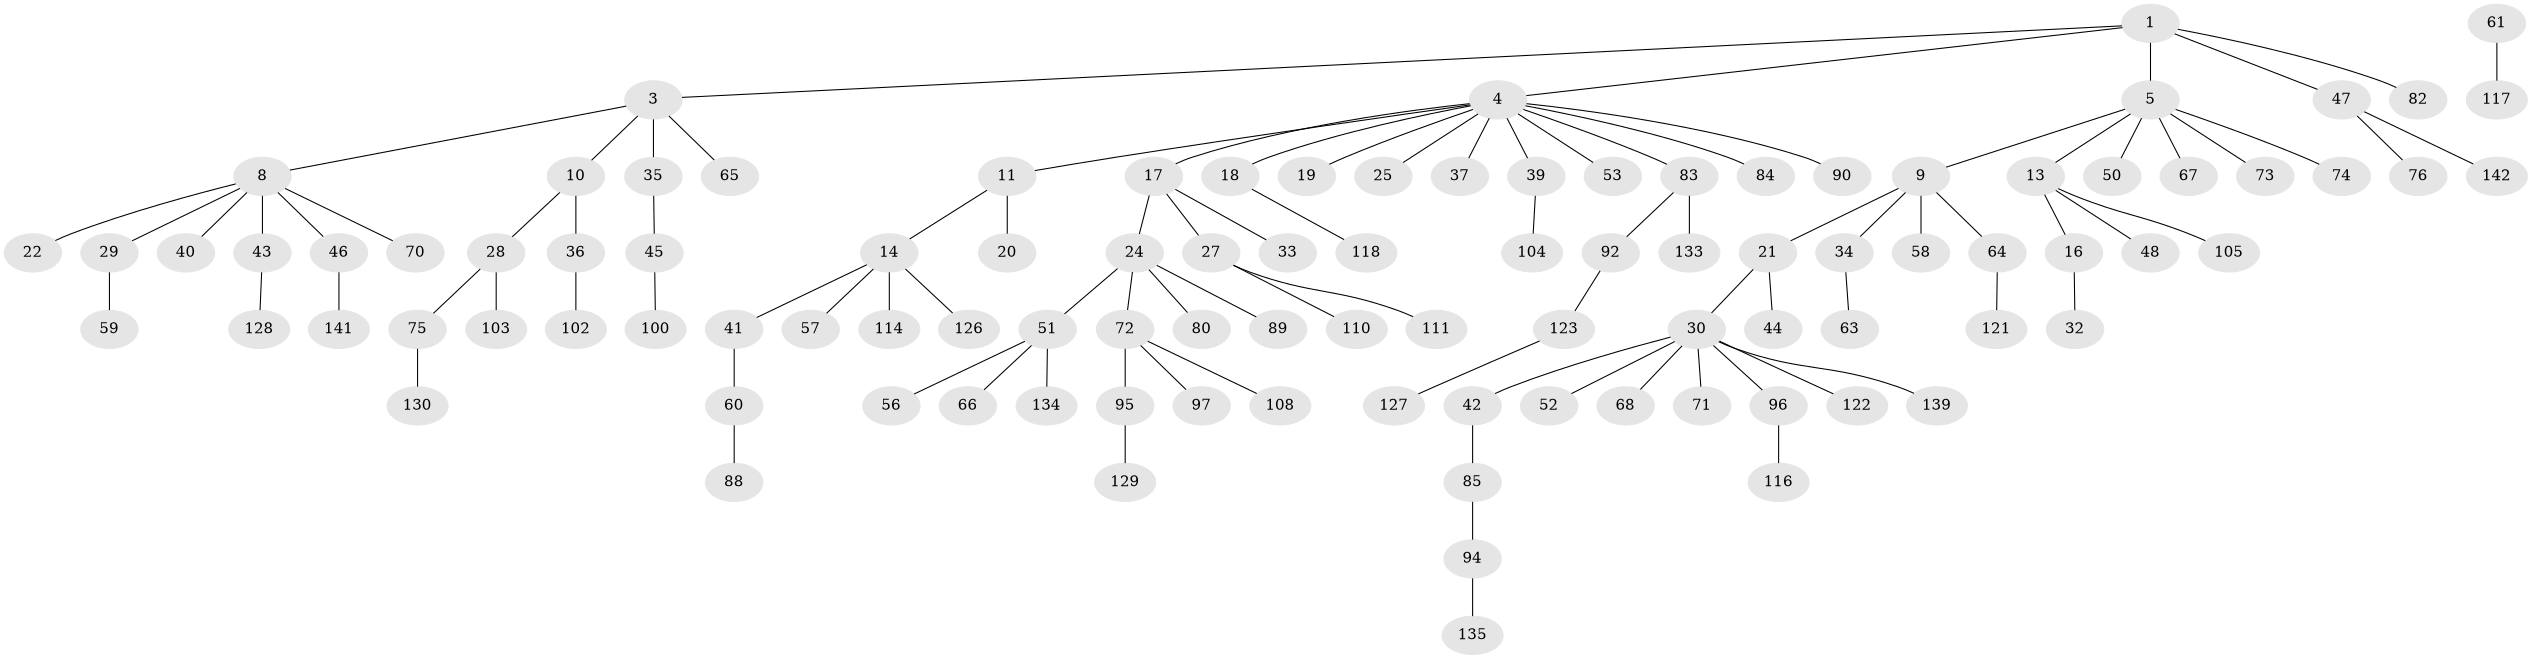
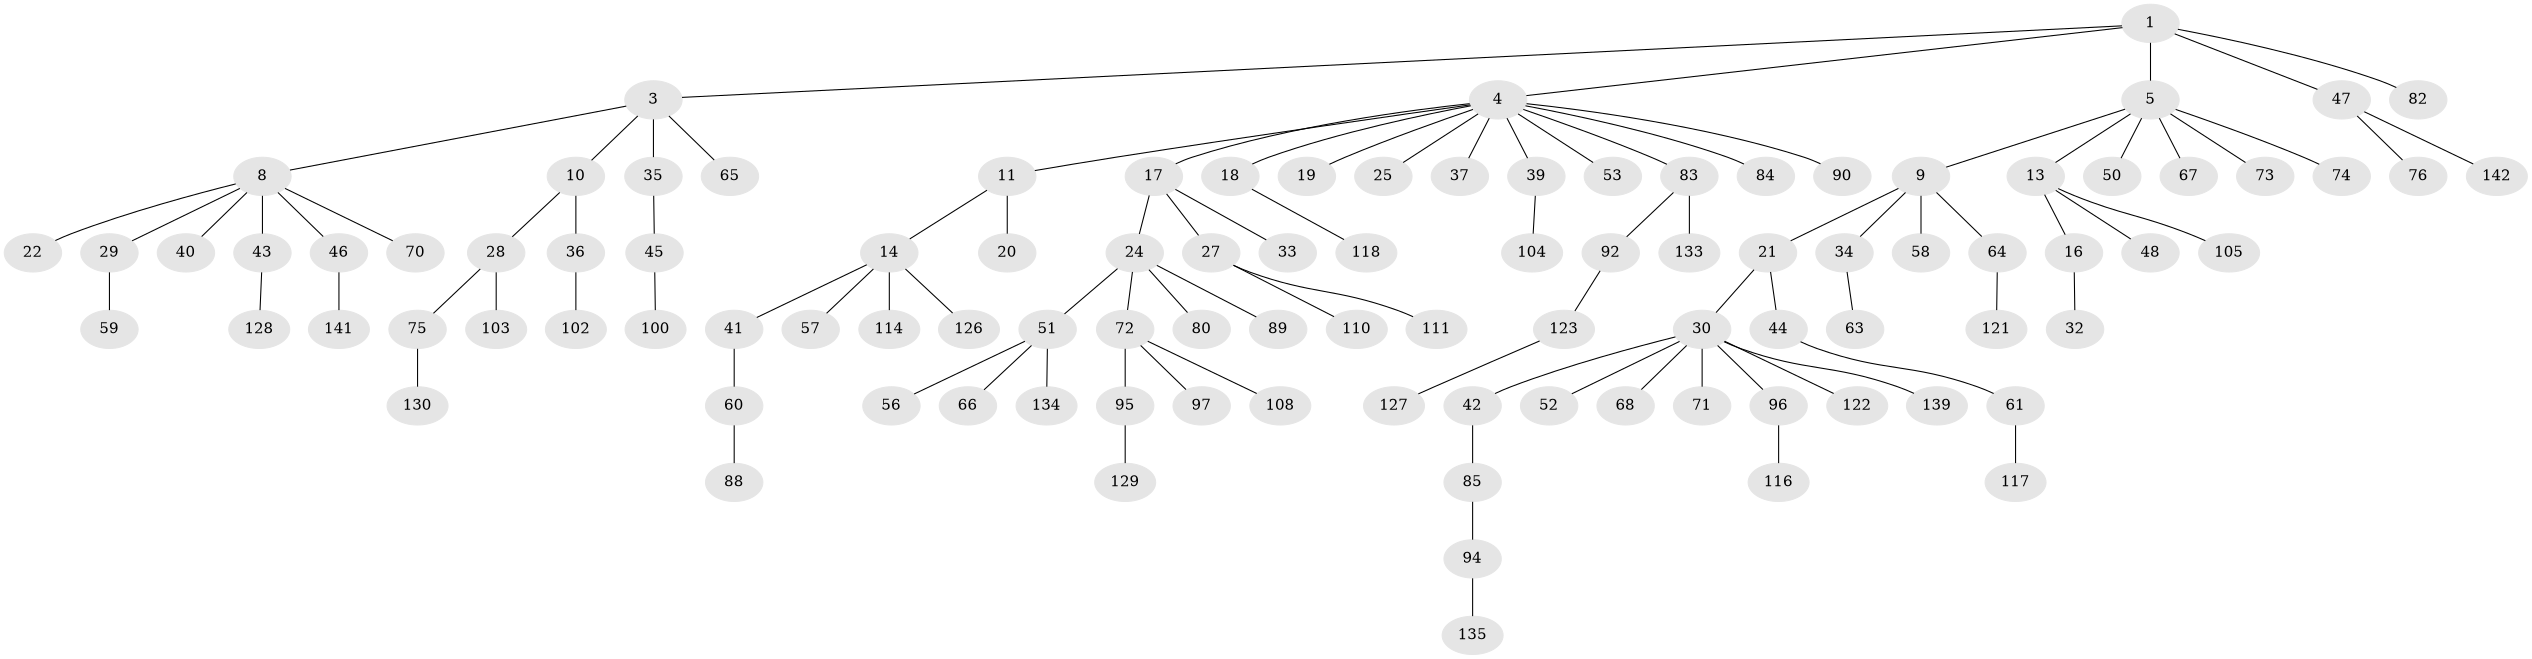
none -> (1897, 368)
